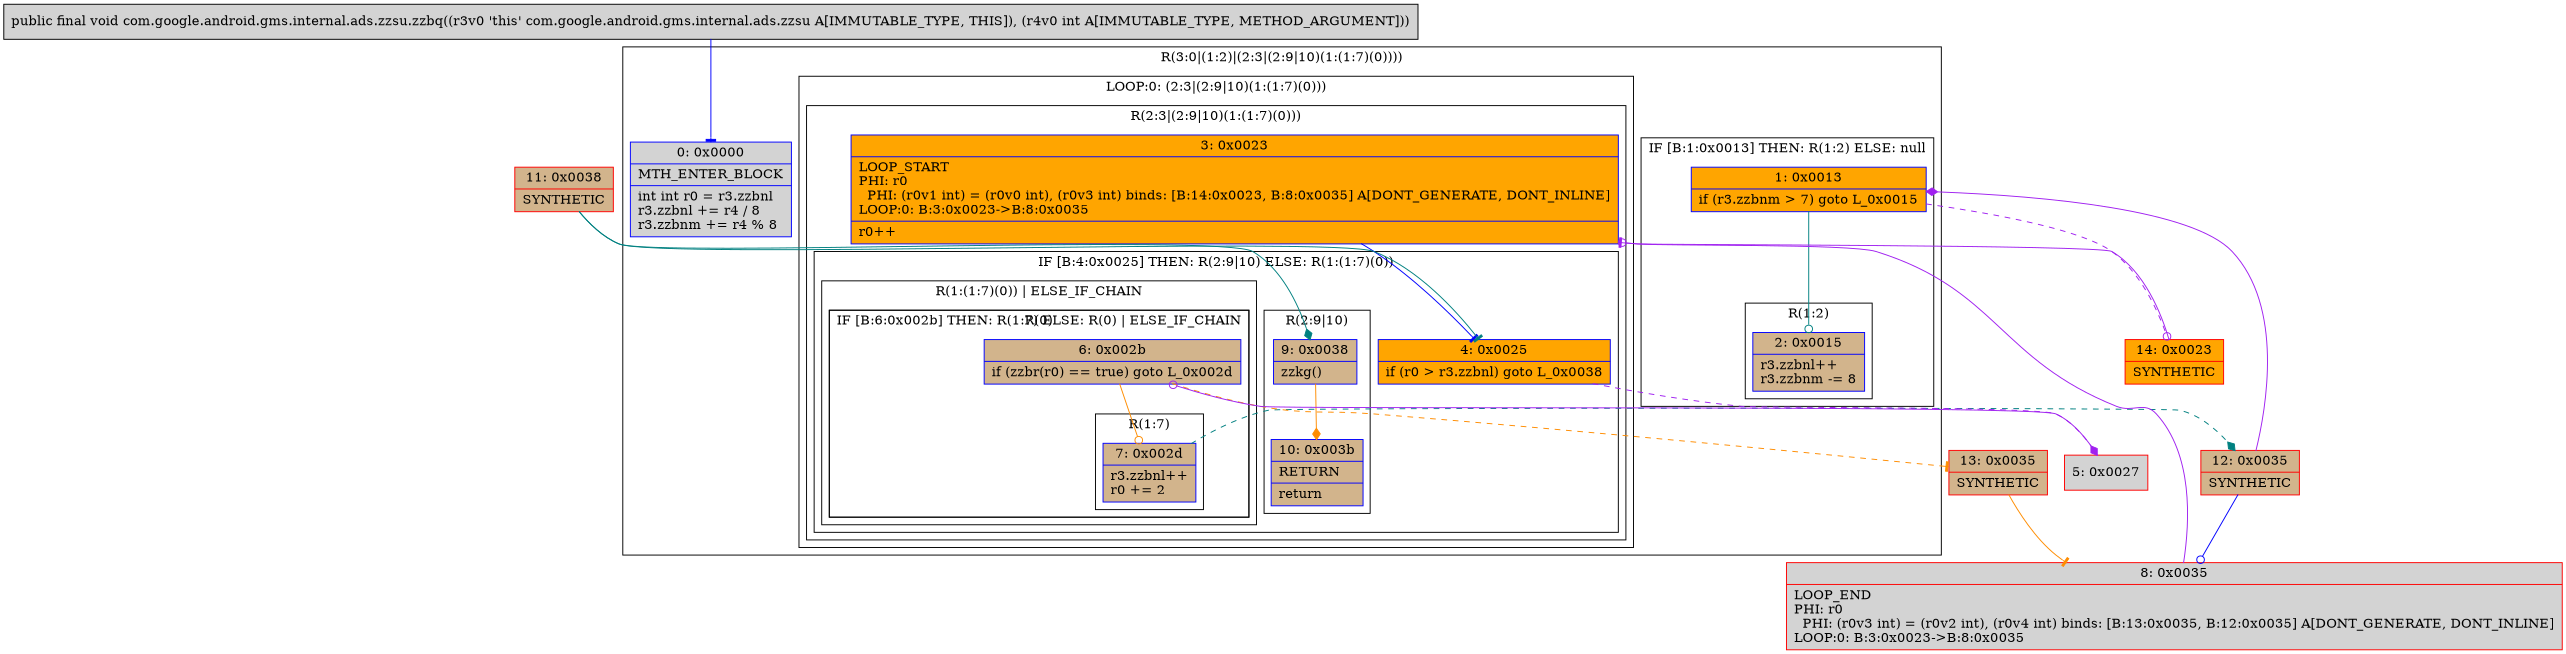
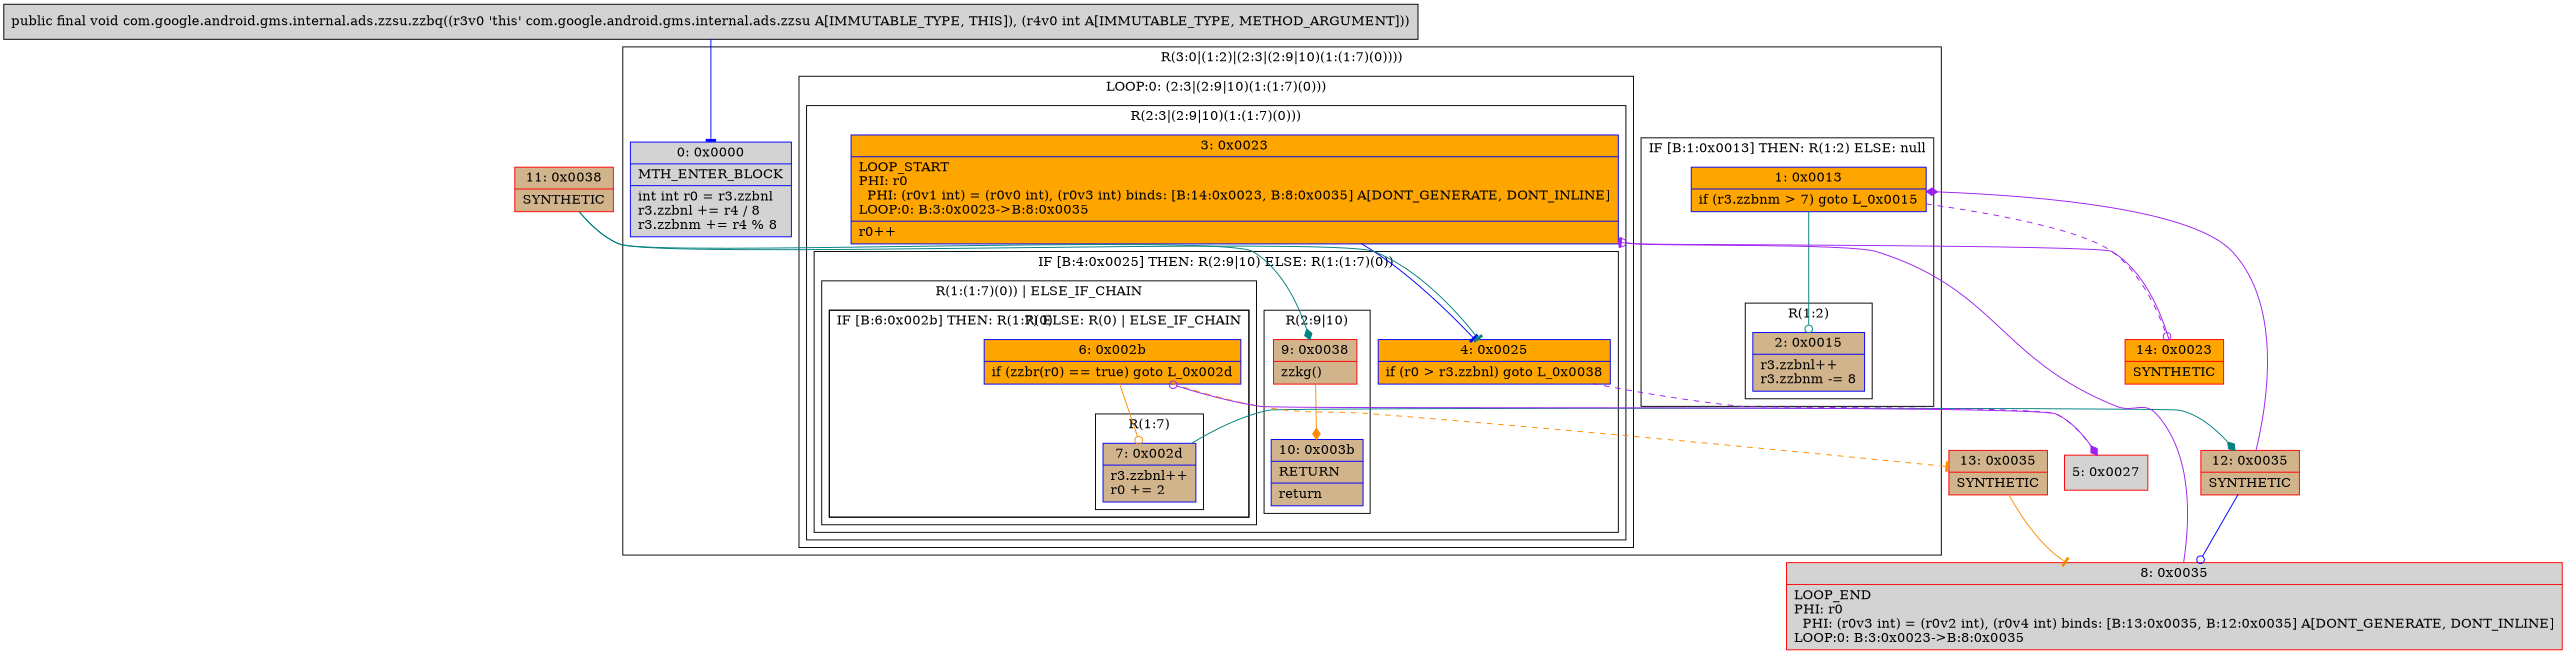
(1113, 362) -> (1113, 362)
(1315, 362) -> (1315, 362)
(1711, 408) -> (1711, 408)
